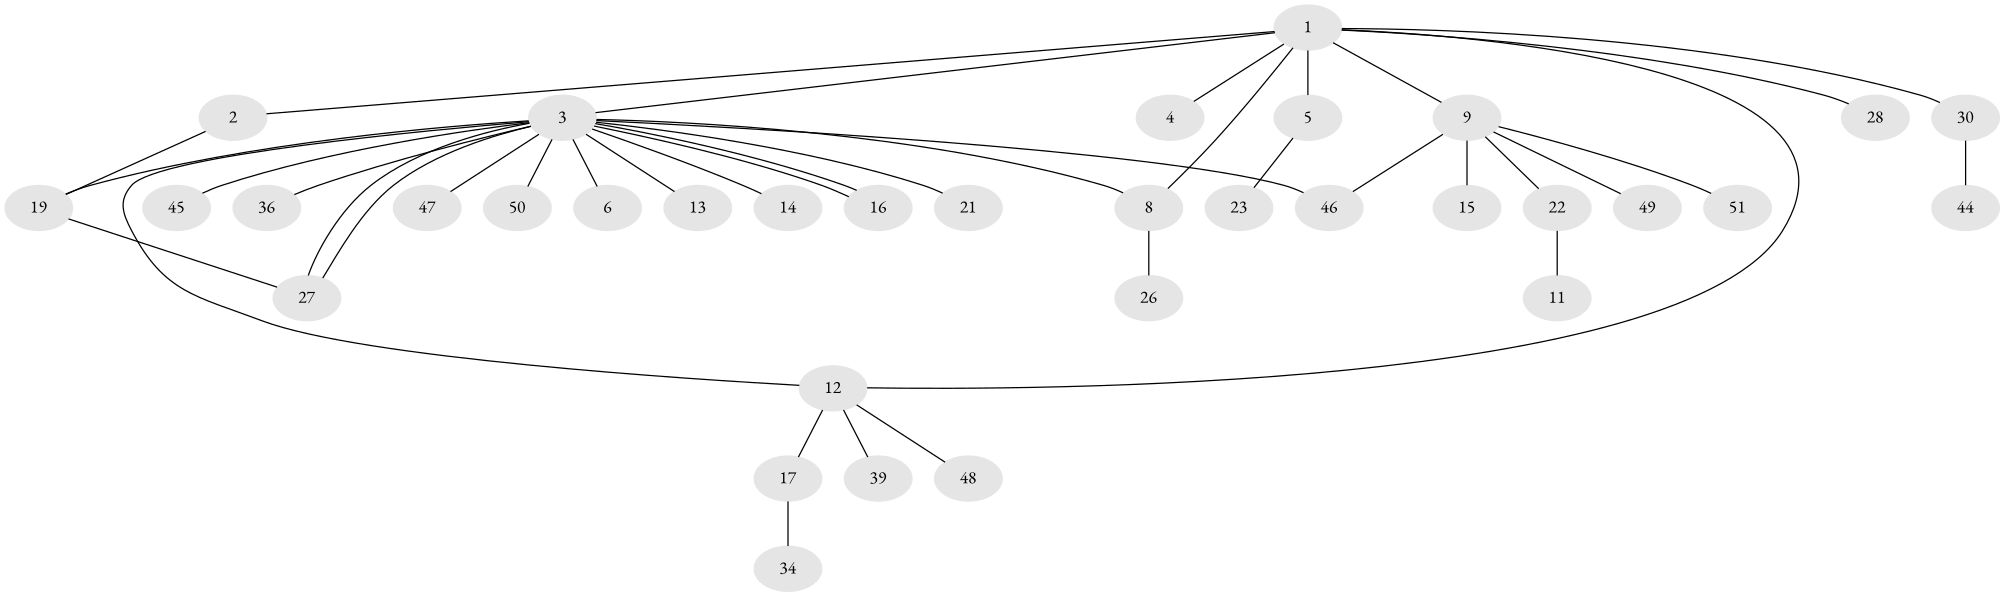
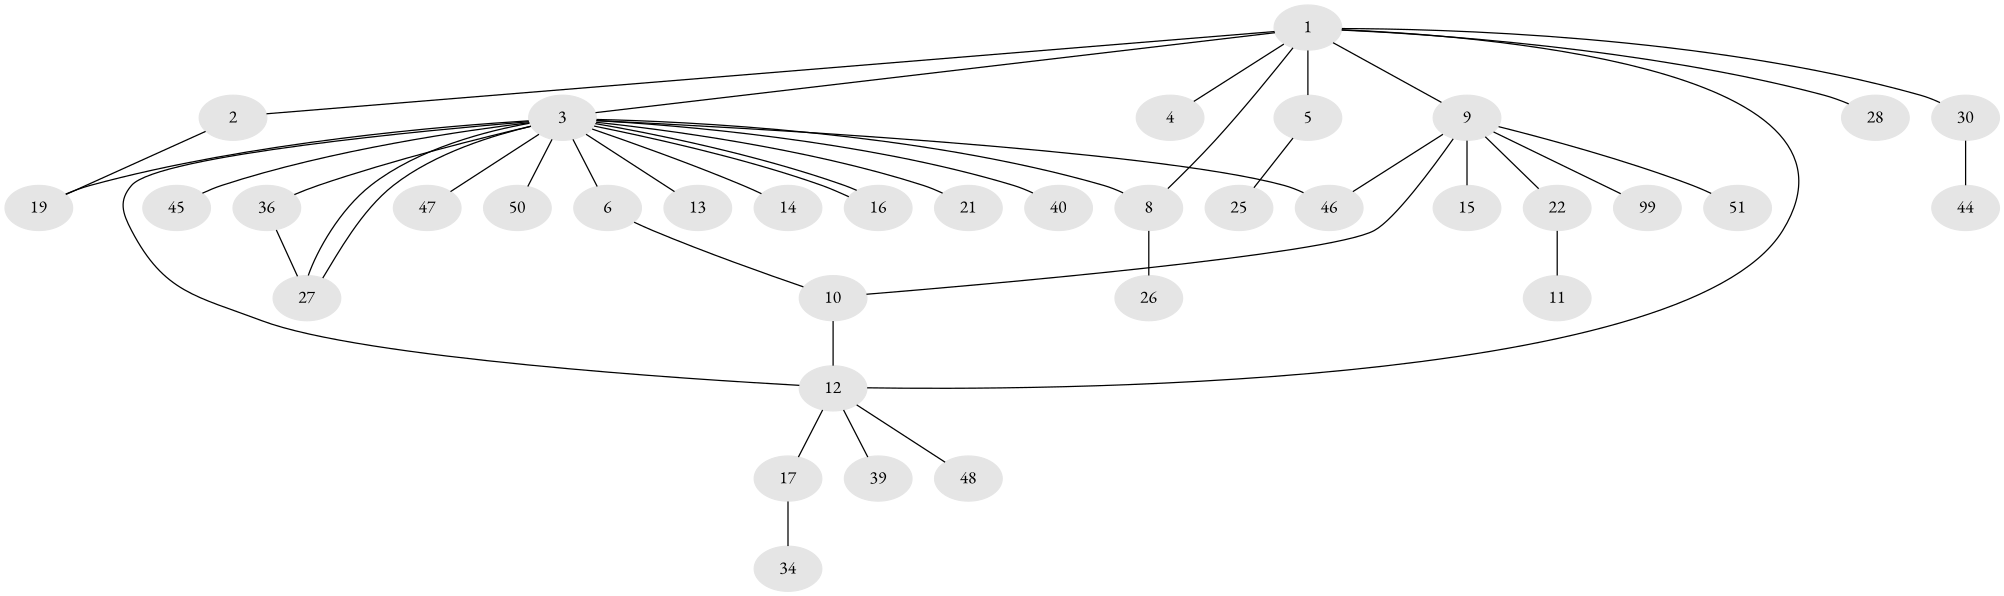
none -> (1059, 208)
(1239, 208) -> (1239, 208)
(1647, 208) -> (1647, 208)
(173, 253) -> (287, 253)
none -> (833, 298)
